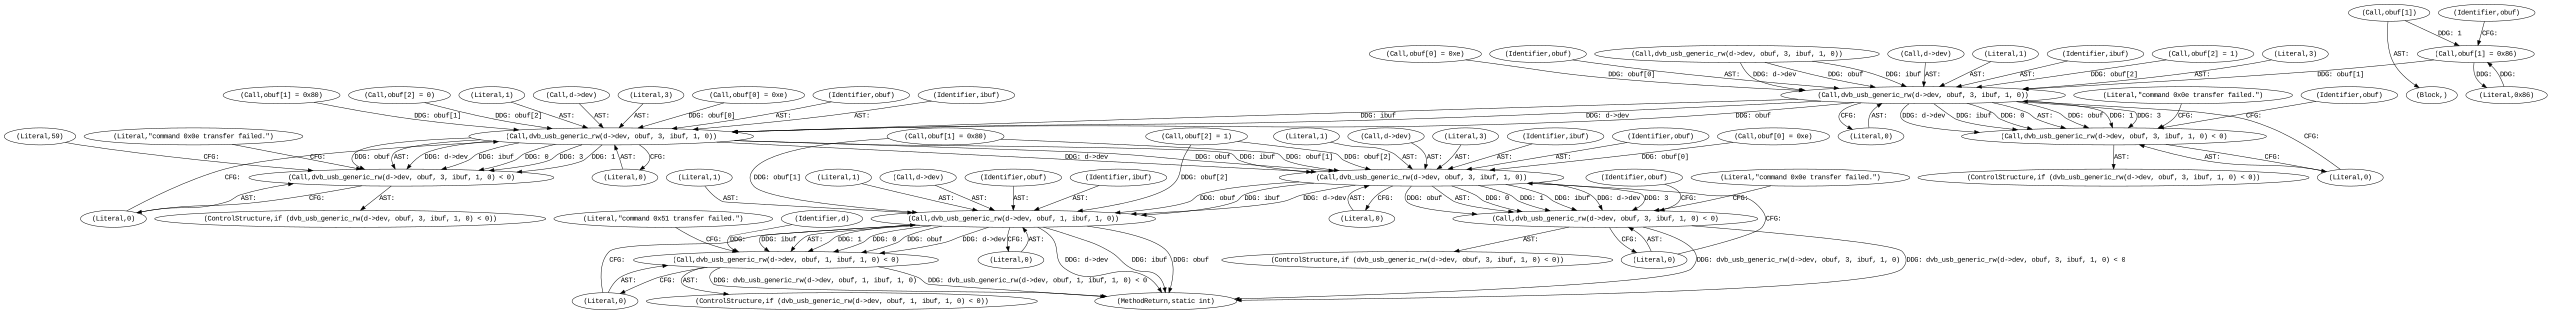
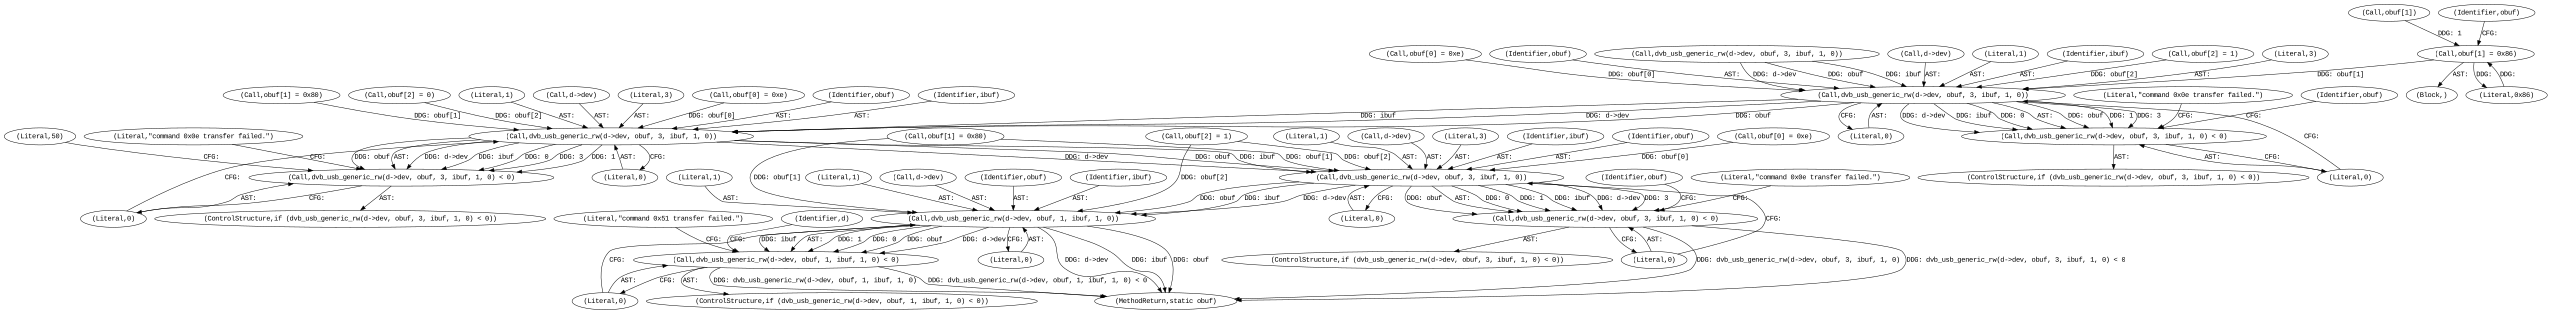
(2391, 58) -> (2452, 72)
(40, 136) -> (40, 136)
(740, 239) -> (740, 239)
(1166, 301) -> (1166, 301)
